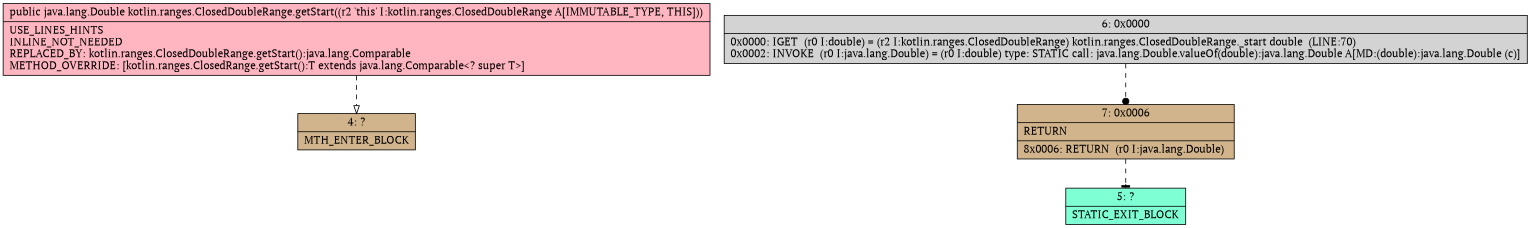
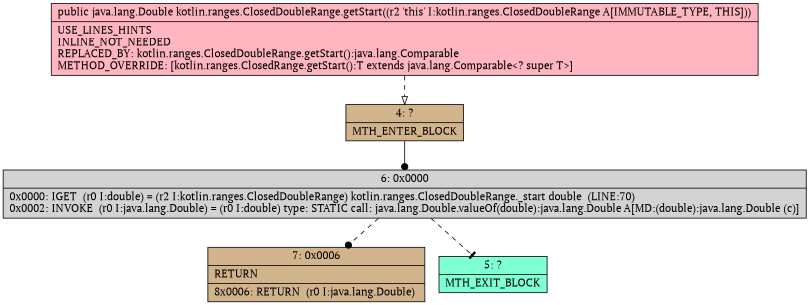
none -> (405, 152)
(1126, 172) -> (451, 236)
(1126, 215) -> (493, 283)
